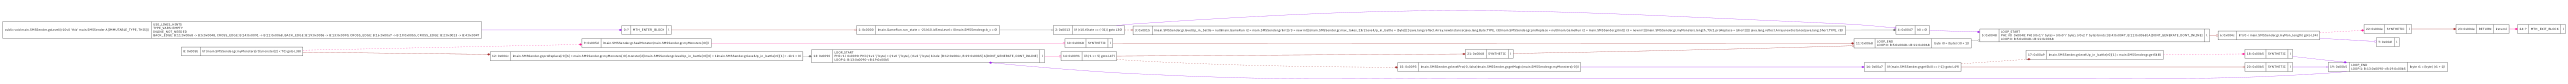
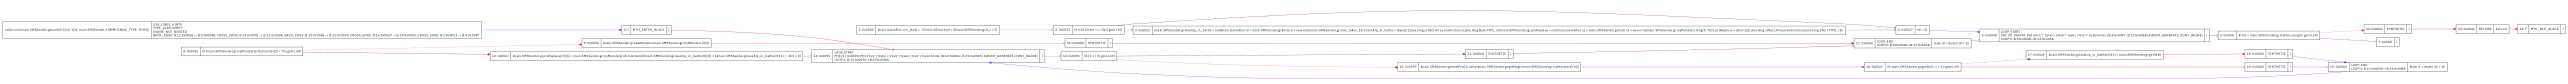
(1505, 11) -> (1505, 11)
(763, 30) -> (782, 35)
(1870, 30) -> (1870, 30)
(2203, 54) -> (2203, 54)
(806, 56) -> (806, 56)
